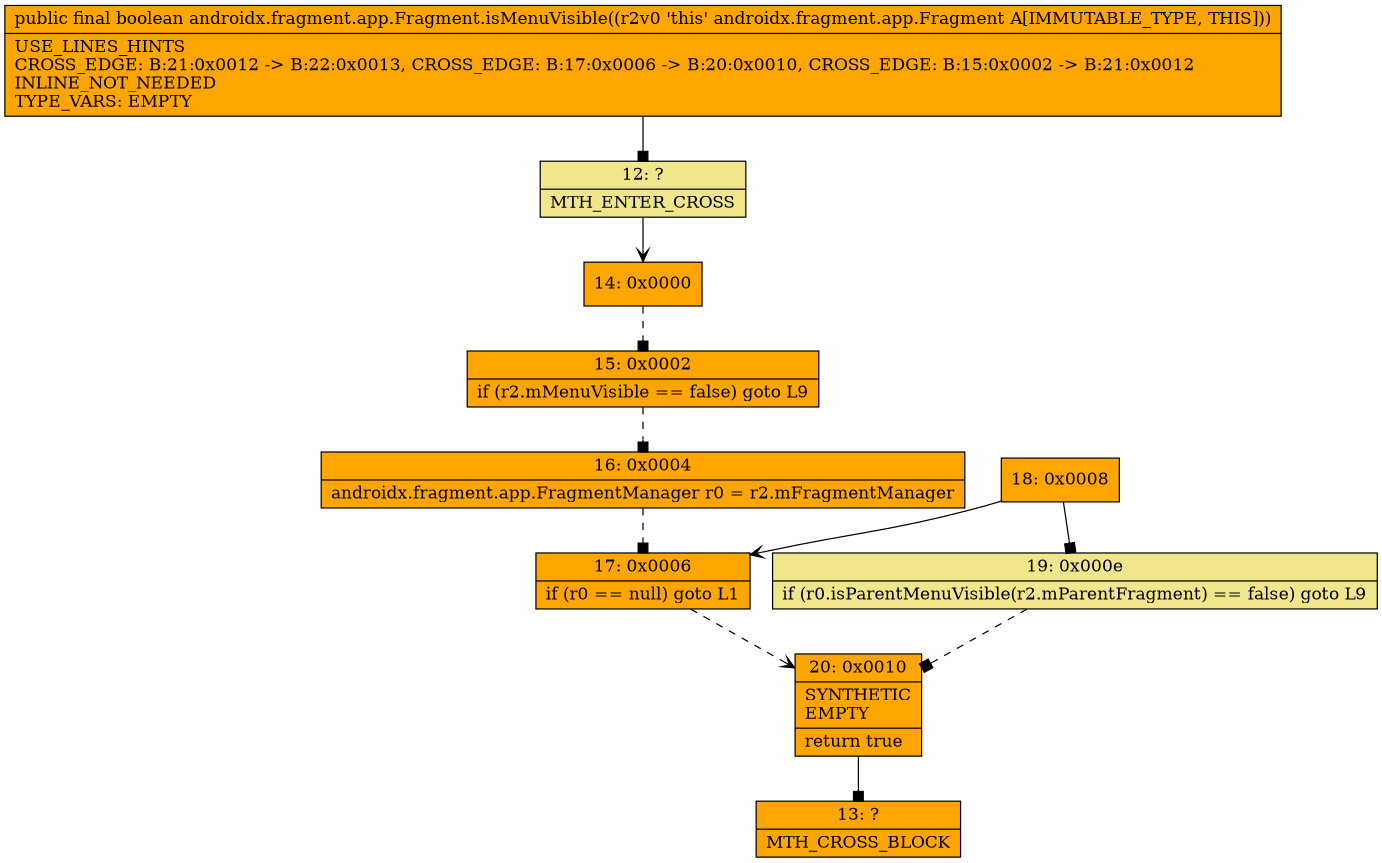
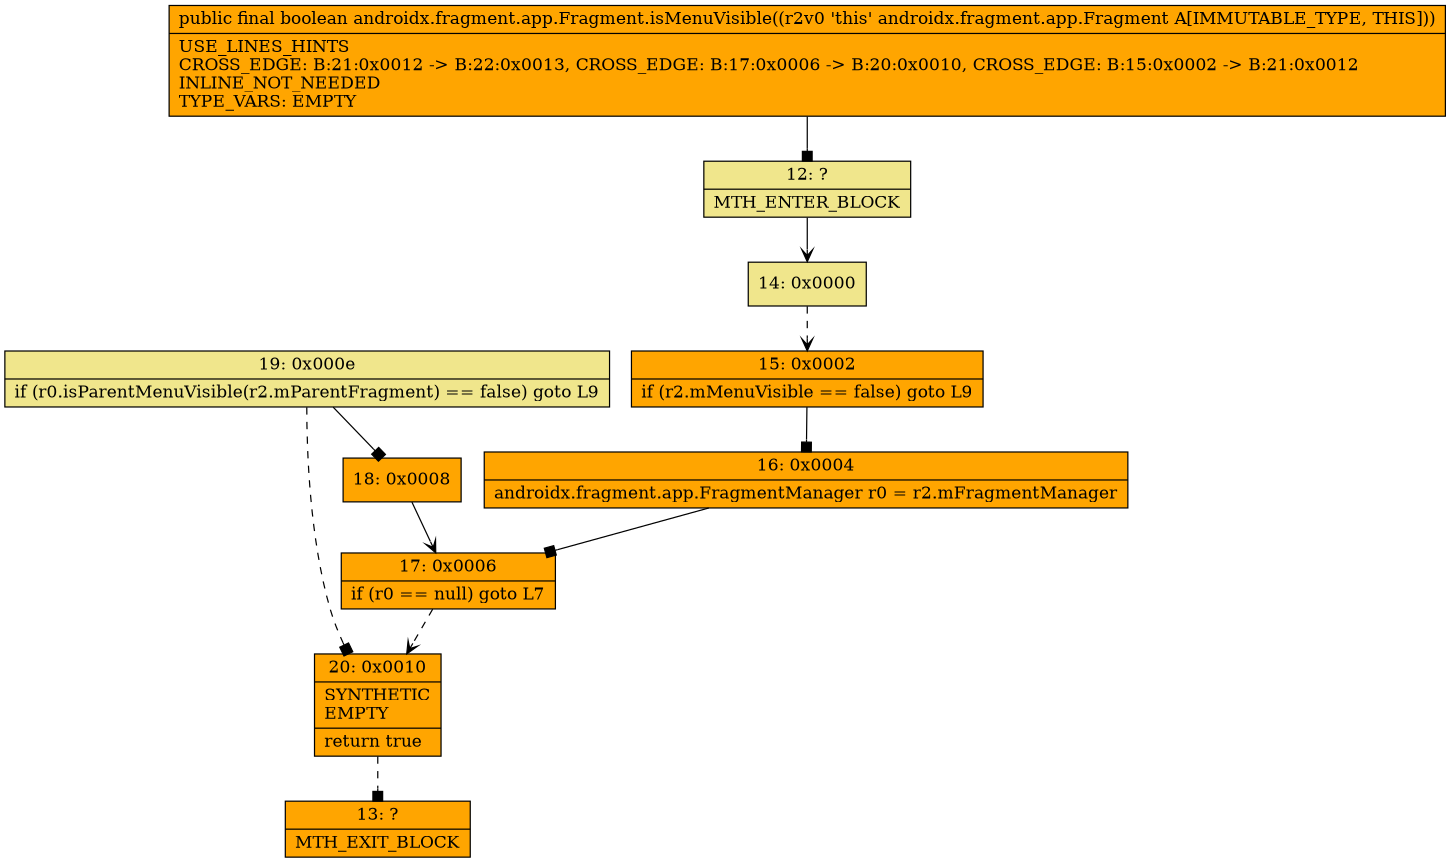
(643, 203) -> (807, 203)
(643, 284) -> (807, 284)
(643, 323) -> (807, 323)
(643, 423) -> (807, 423)
(1066, 521) -> (353, 428)
(643, 524) -> (633, 529)
(643, 594) -> (448, 594)
(858, 773) -> (378, 773)
(858, 843) -> (378, 843)
